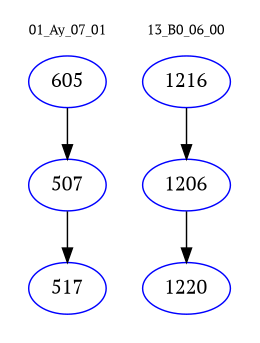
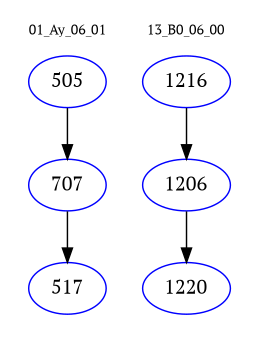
(68, 31) -> (68, 31)
(67, 82) -> (67, 82)
(67, 185) -> (67, 185)
